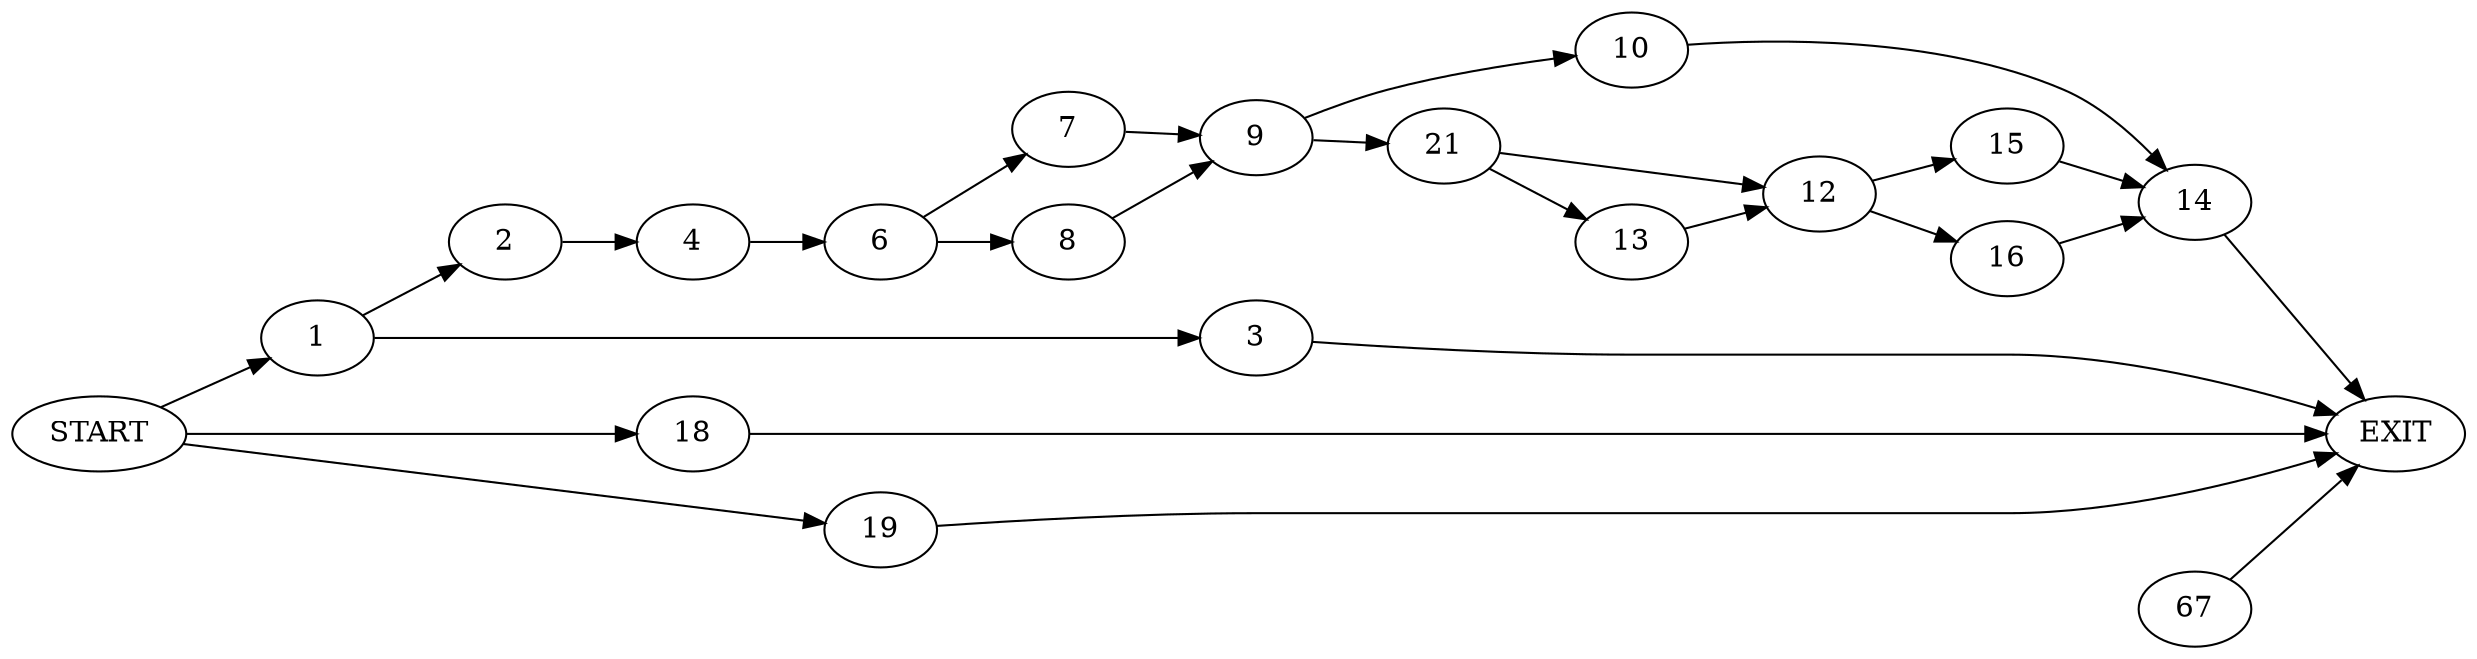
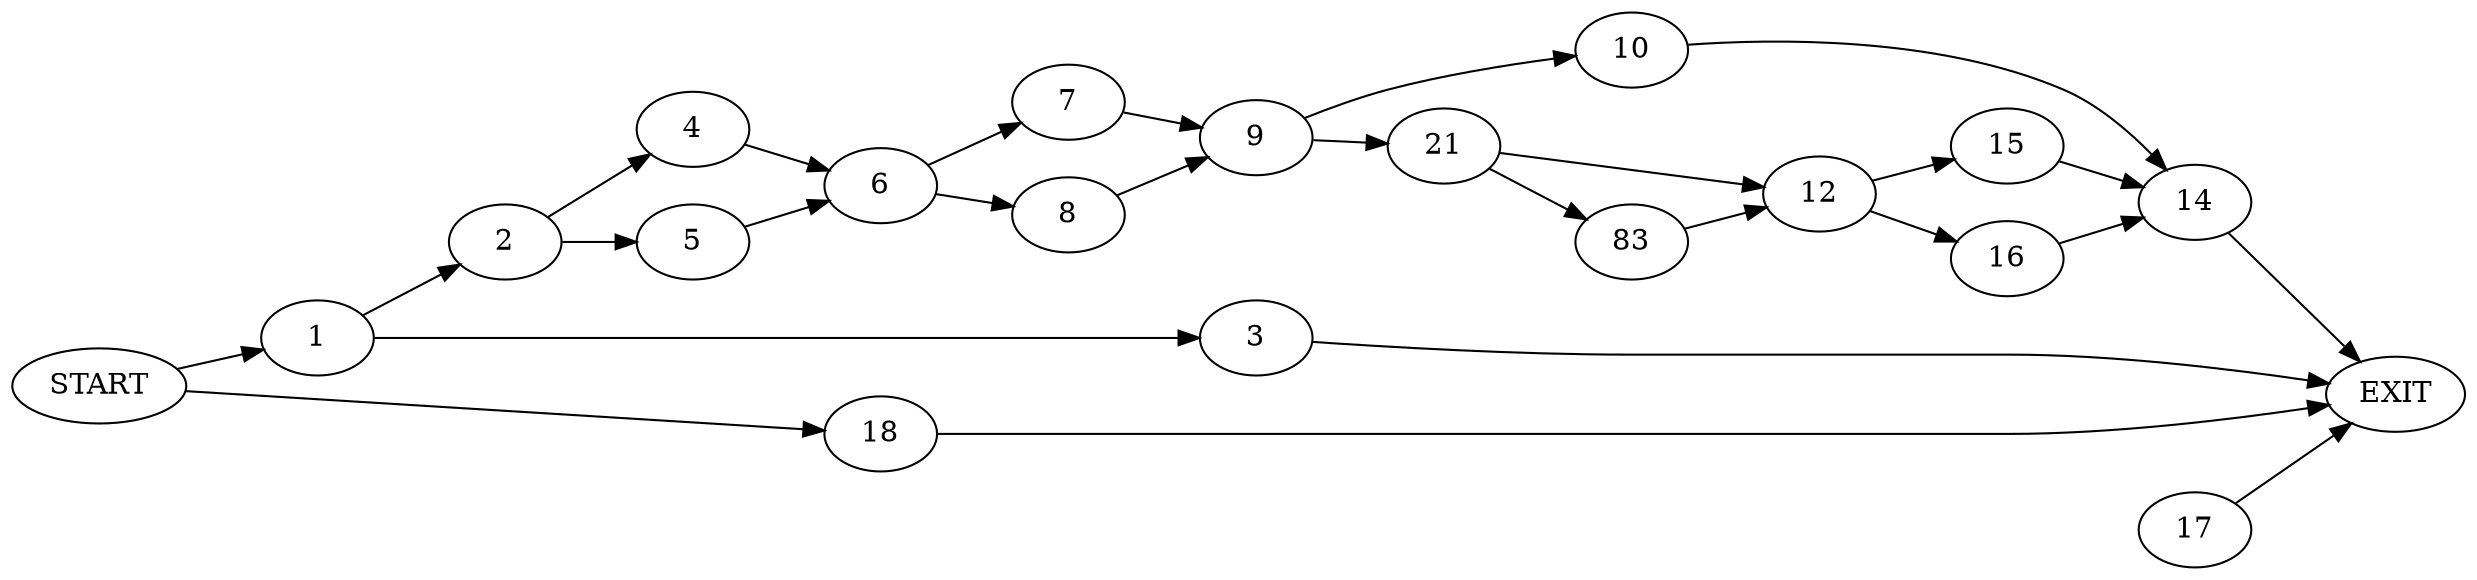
none -> (693, 242)
(1632, 242) -> (1632, 242)
(881, 530) -> none
(2195, 609) -> (2195, 530)
